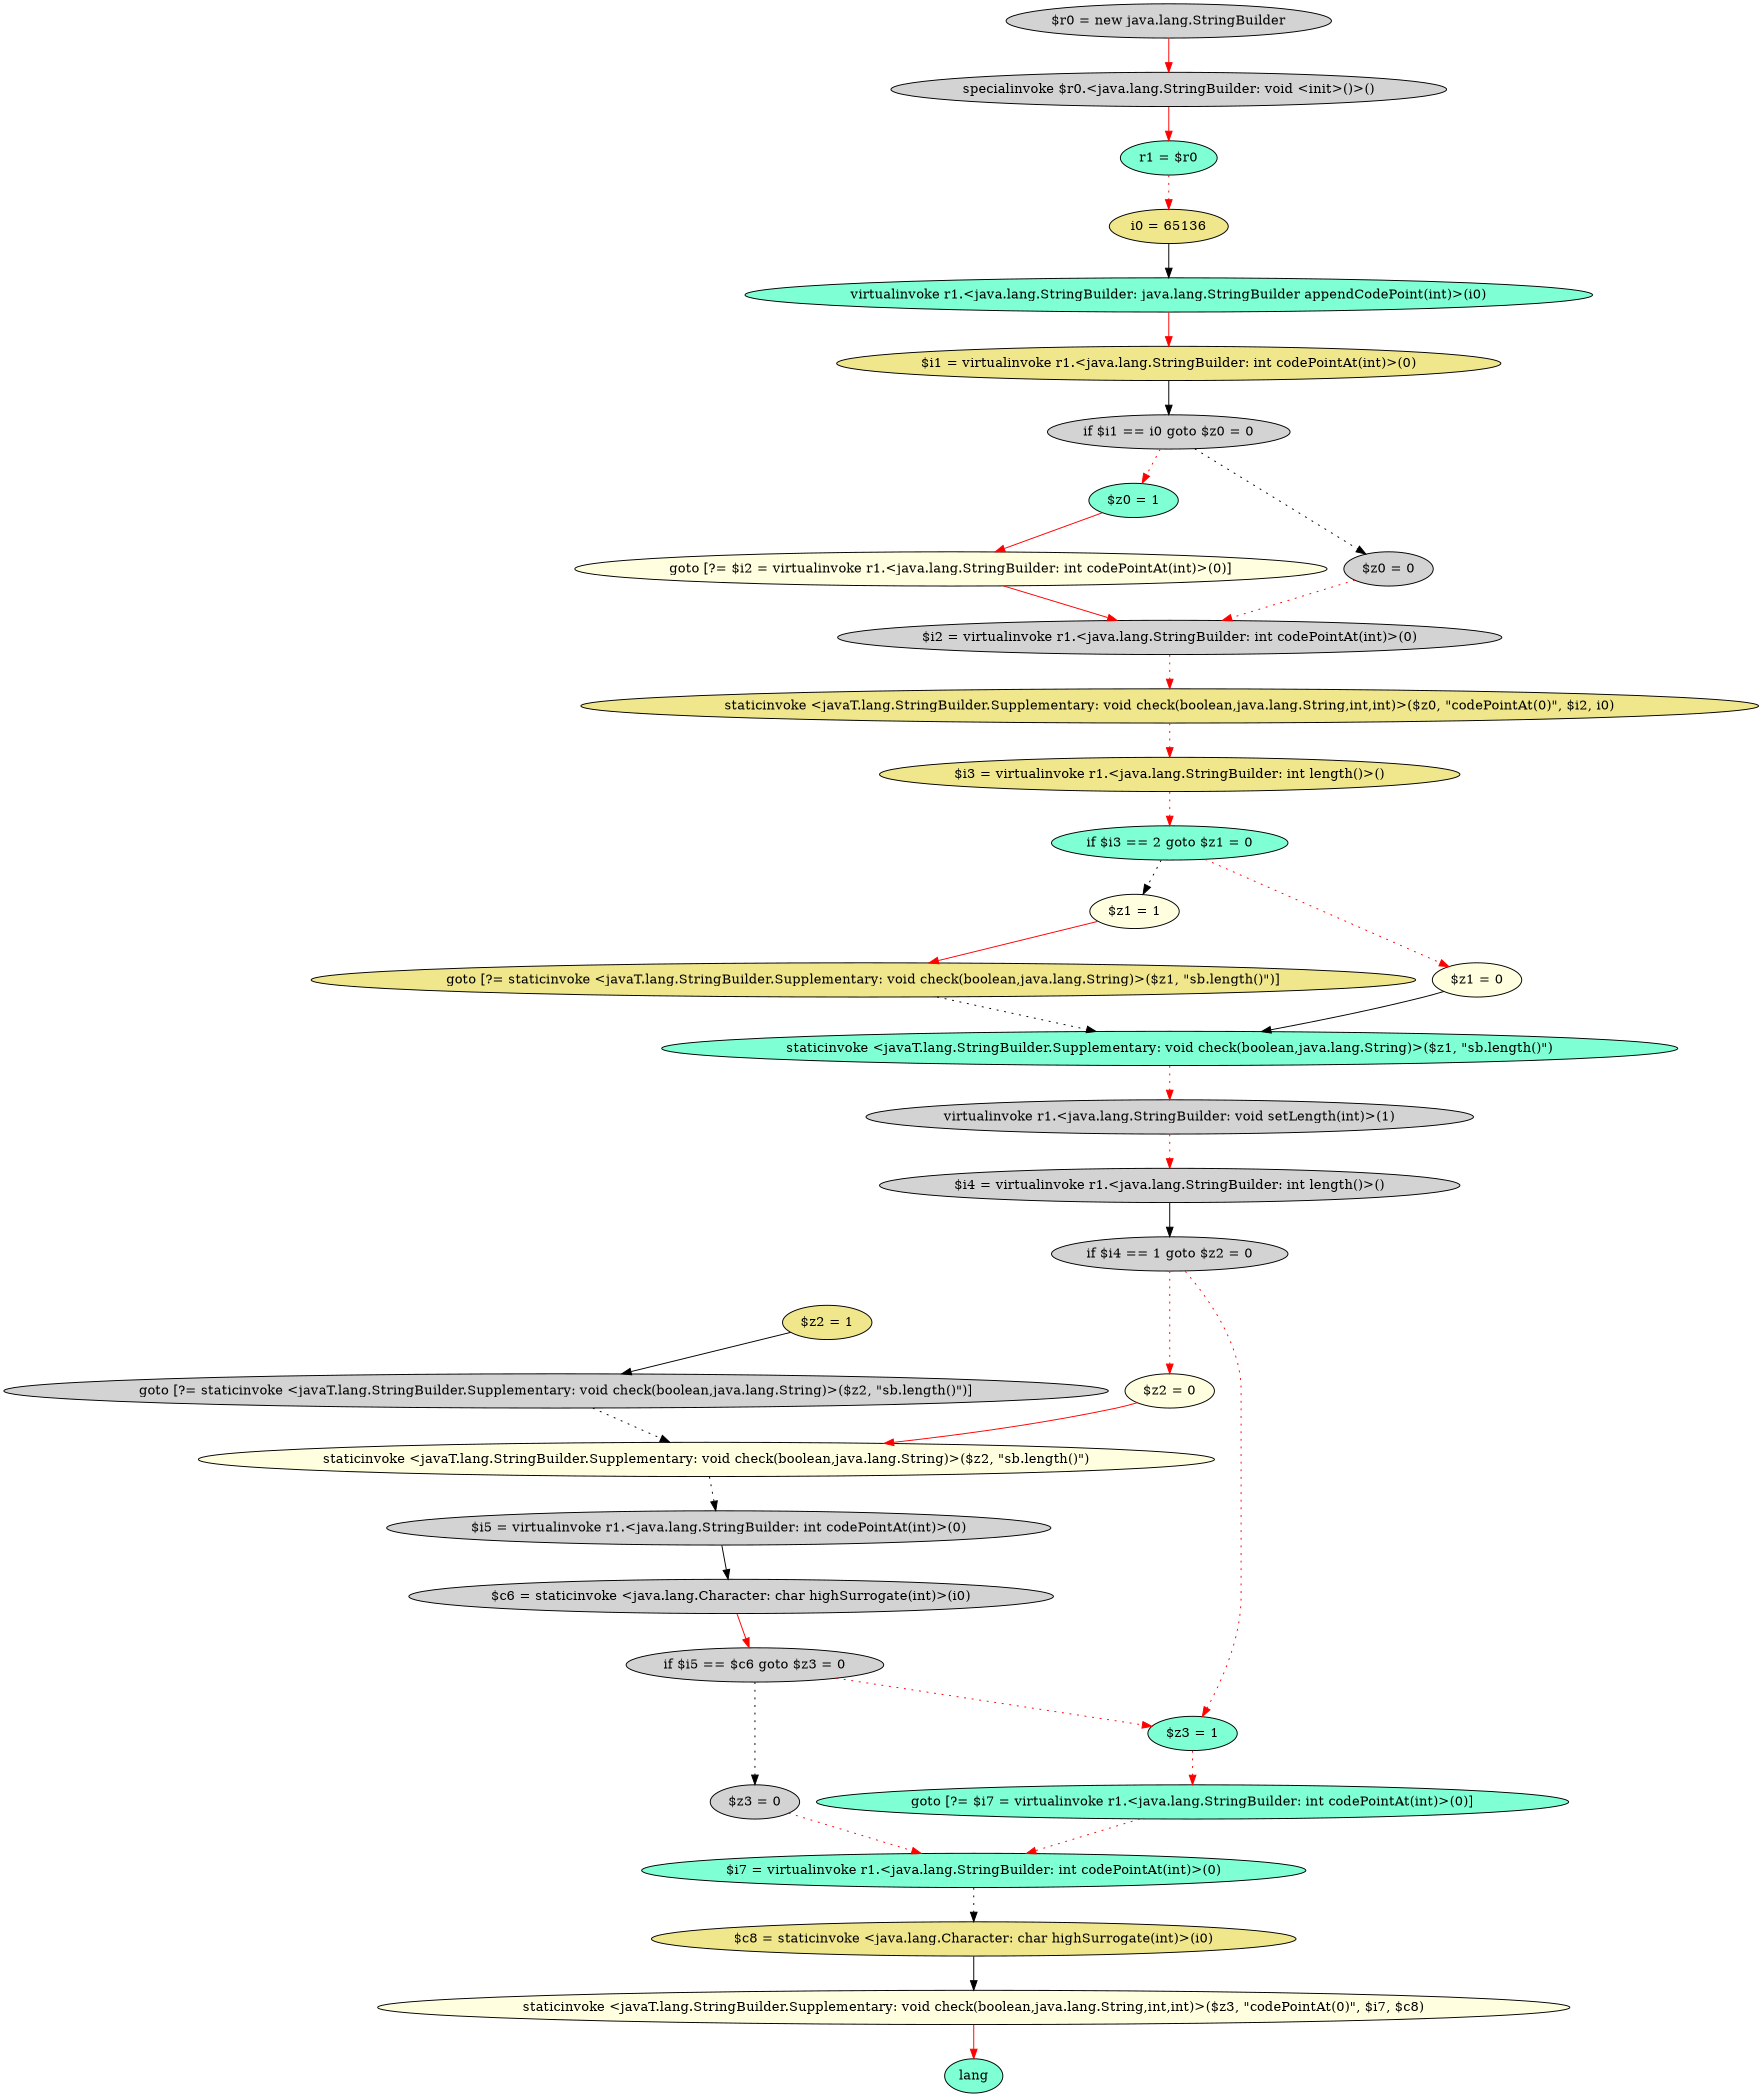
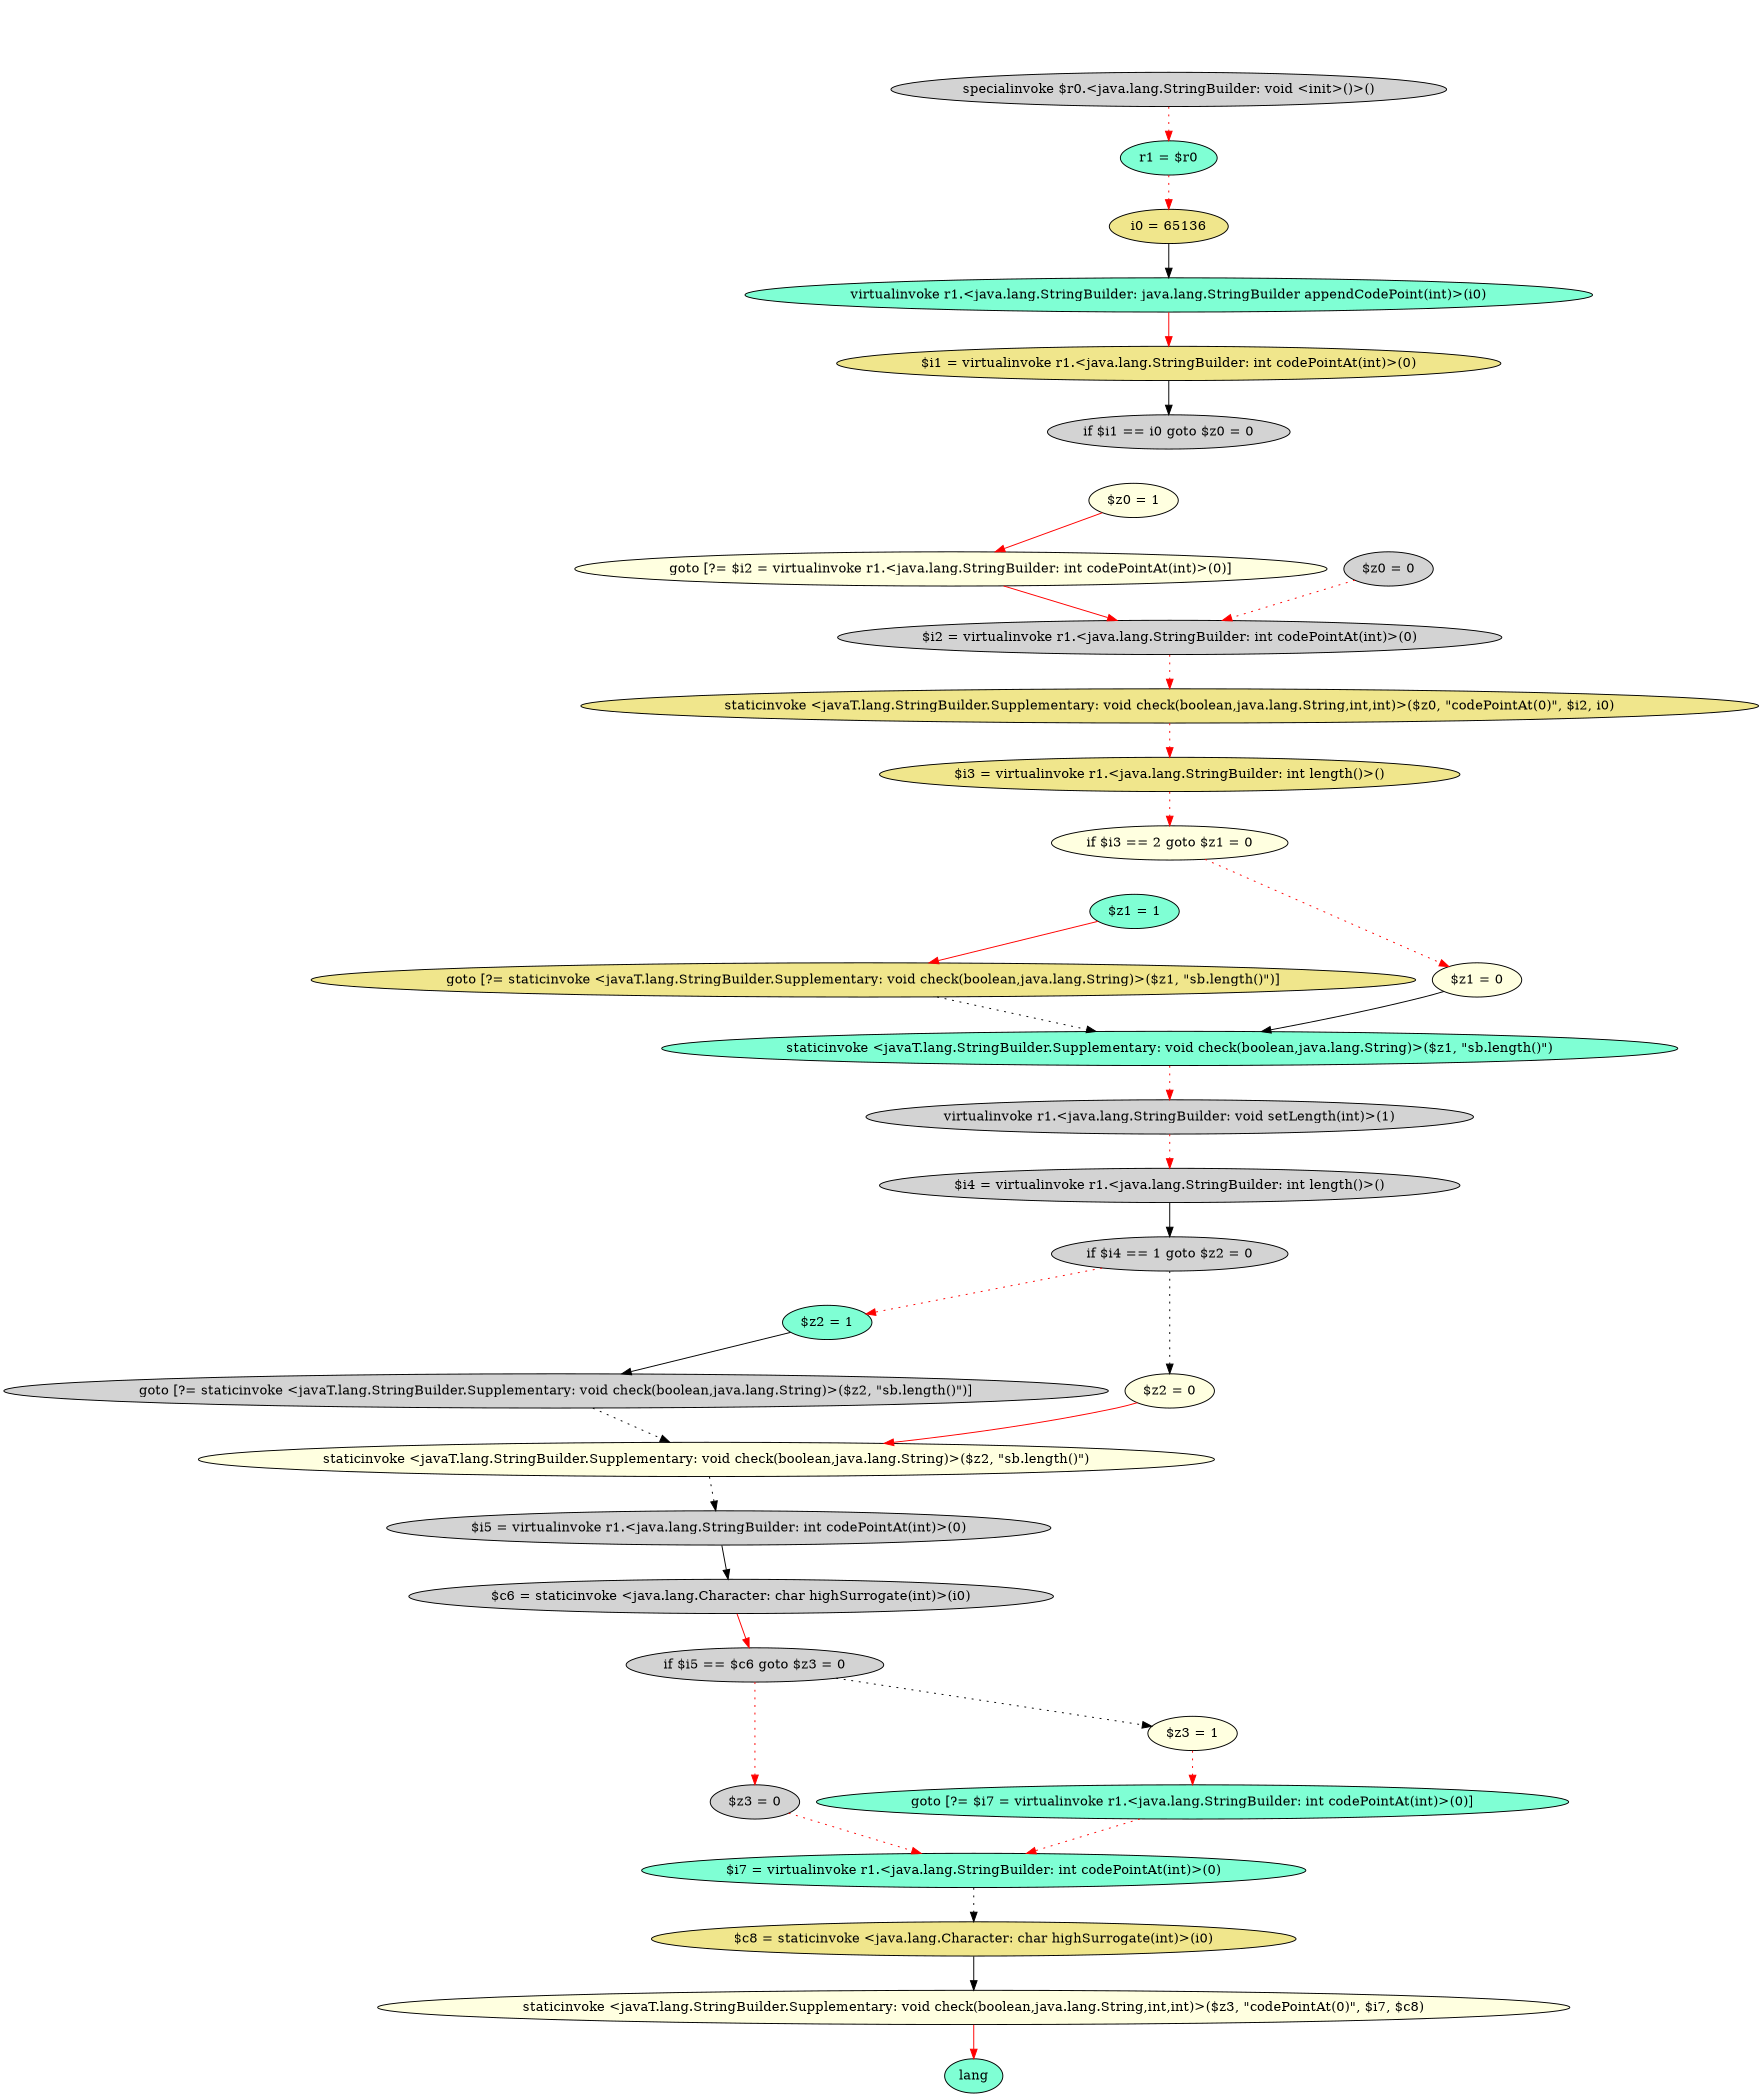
(1169, 21) -> none
(1169, 119) -> (1169, 119)
(1153, 462) -> none
(1276, 499) -> none
(1134, 500) -> (1134, 500)
(1170, 843) -> (1170, 843)
(1154, 873) -> none
(1135, 911) -> (1135, 911)
(1170, 1318) -> (1170, 1318)
(827, 1322) -> (827, 1322)
(1241, 1485) -> (989, 1290)
(989, 1702) -> (989, 1702)
(755, 1729) -> (755, 1729)
(1193, 1733) -> (1193, 1733)
